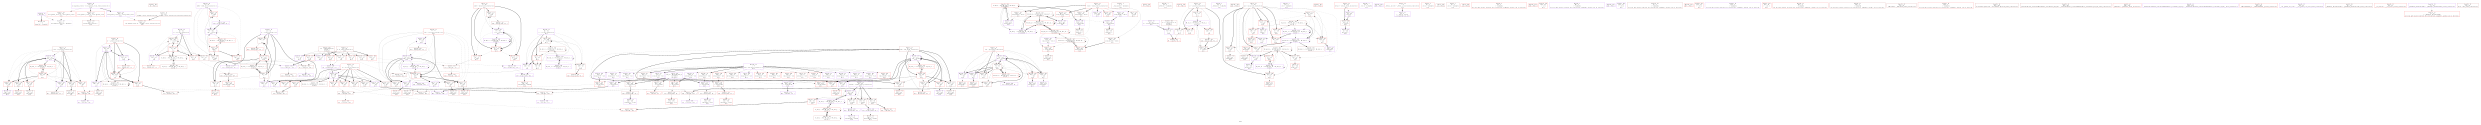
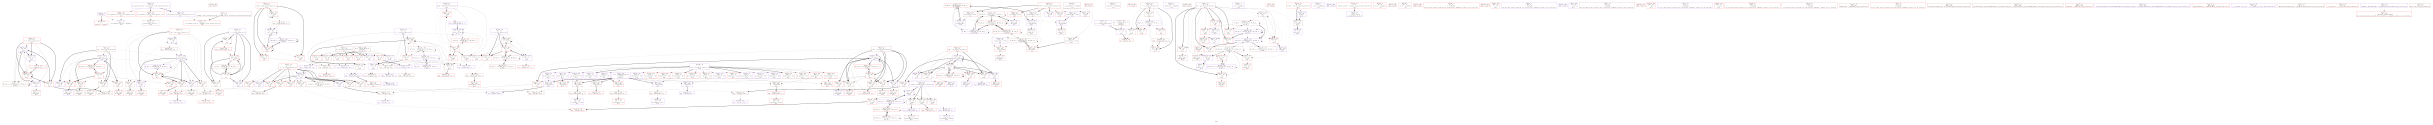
(55, 93) -> none
